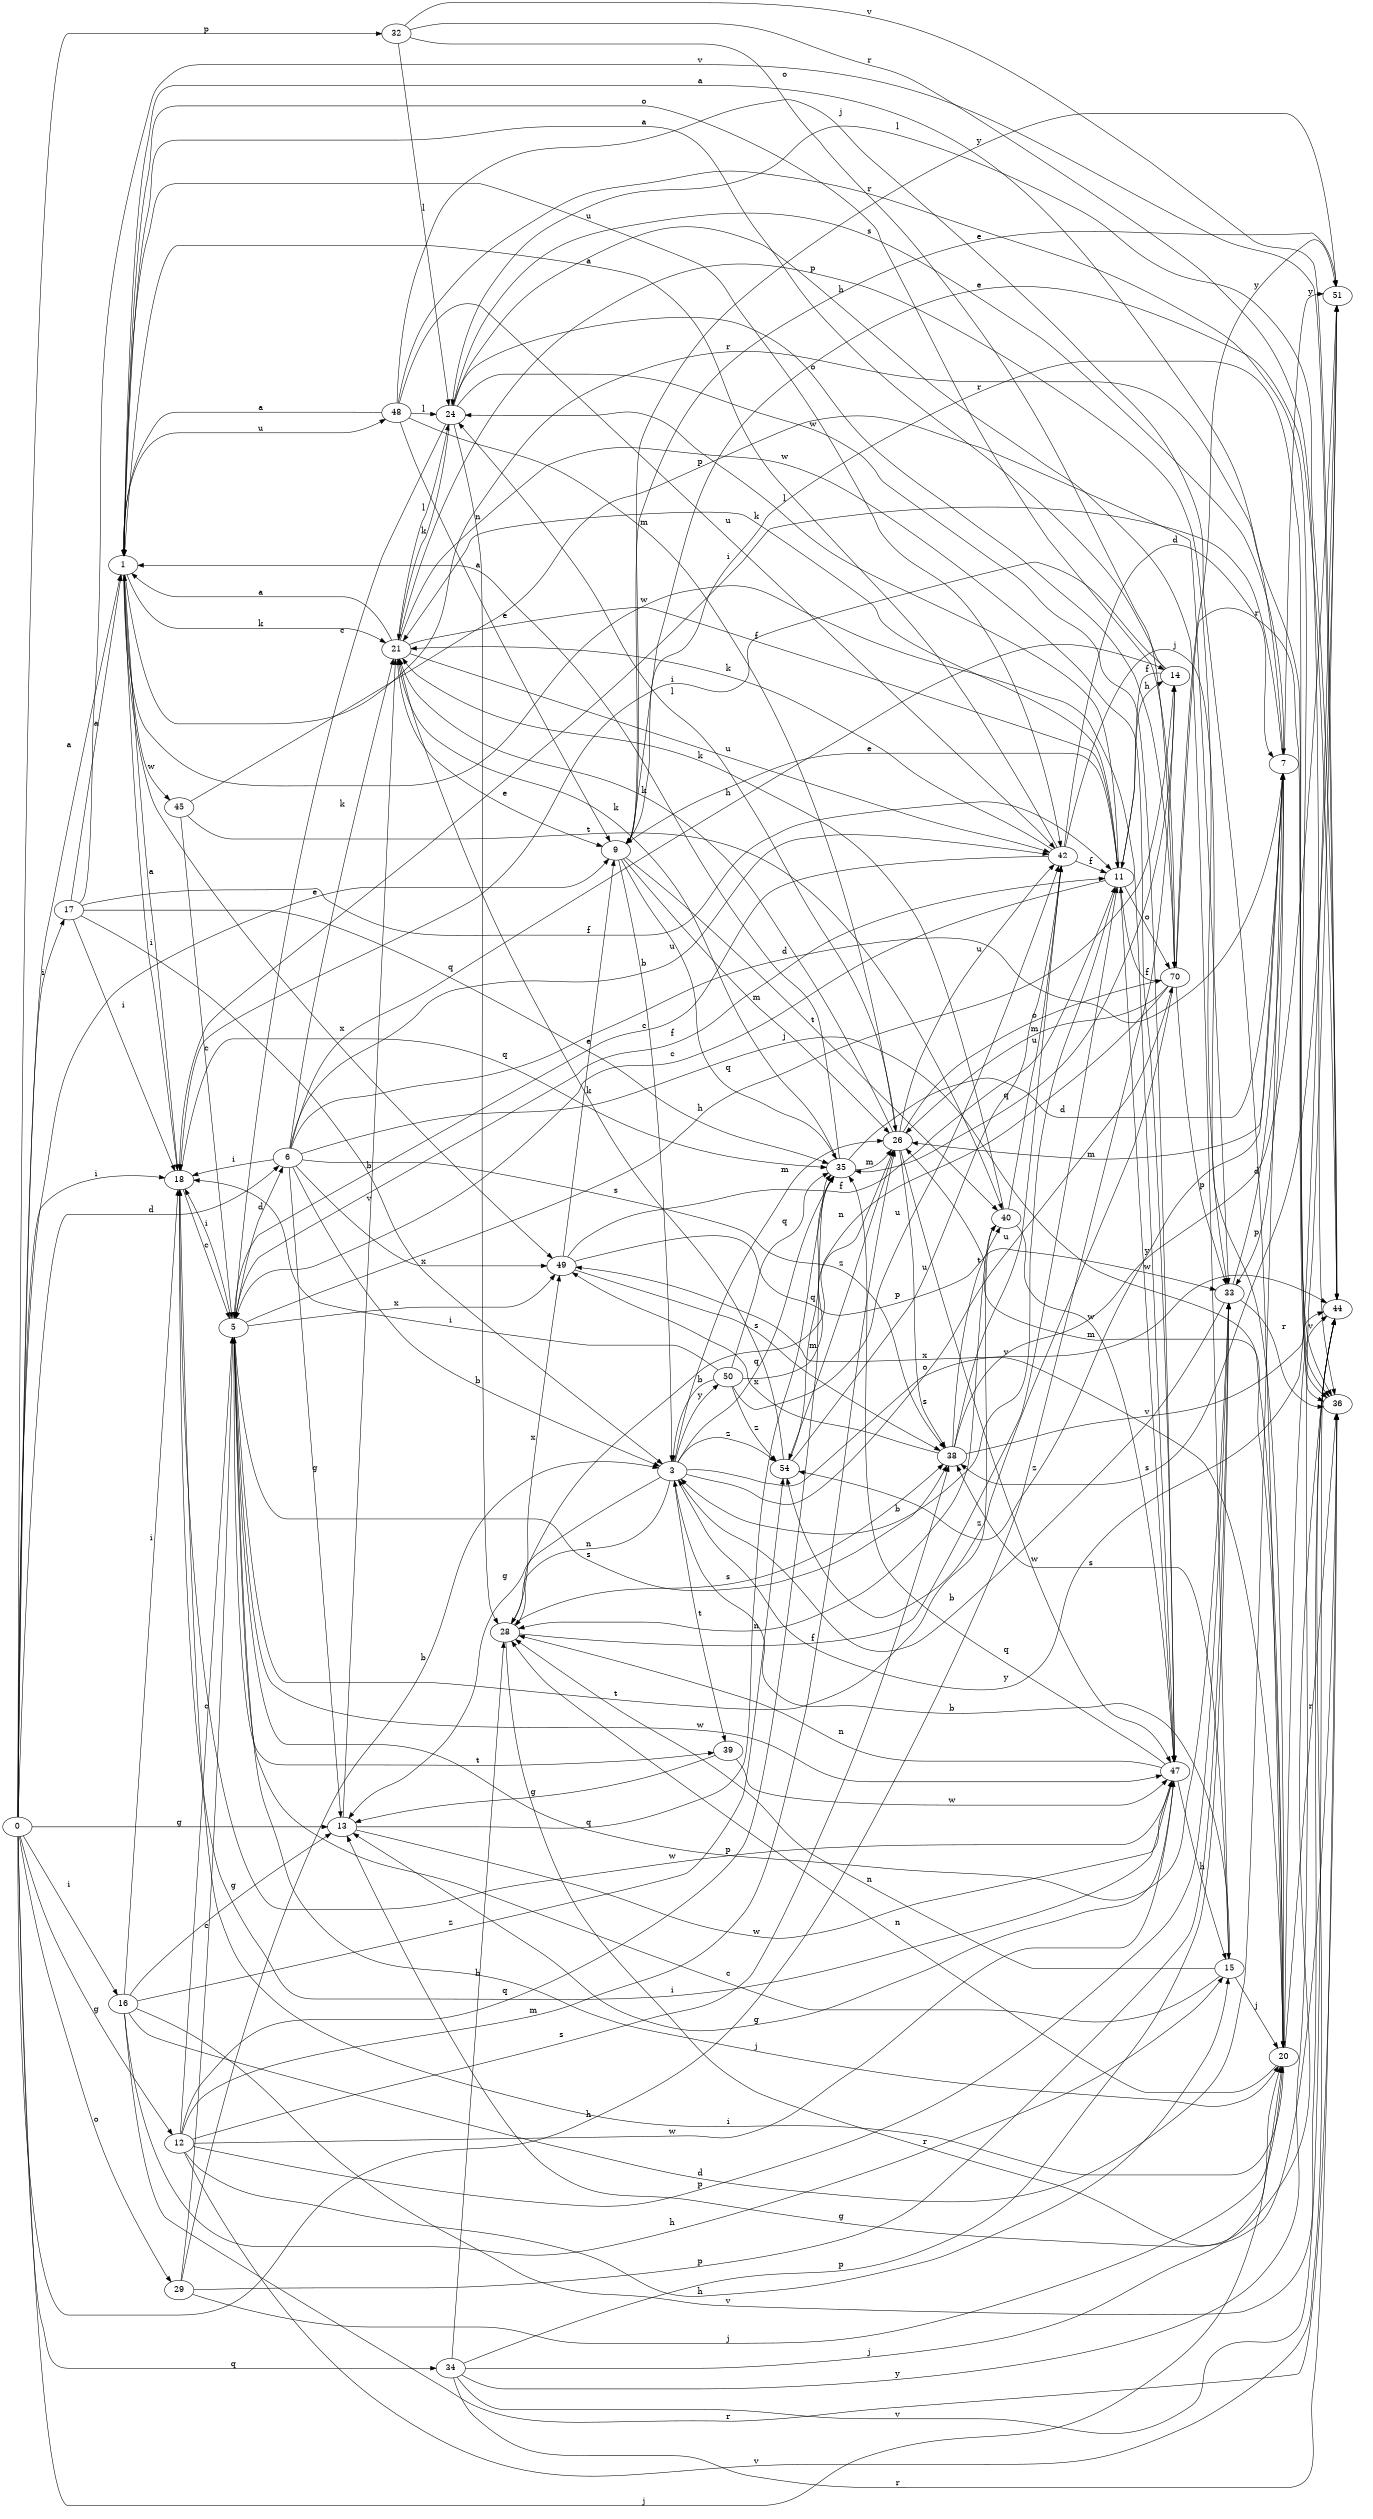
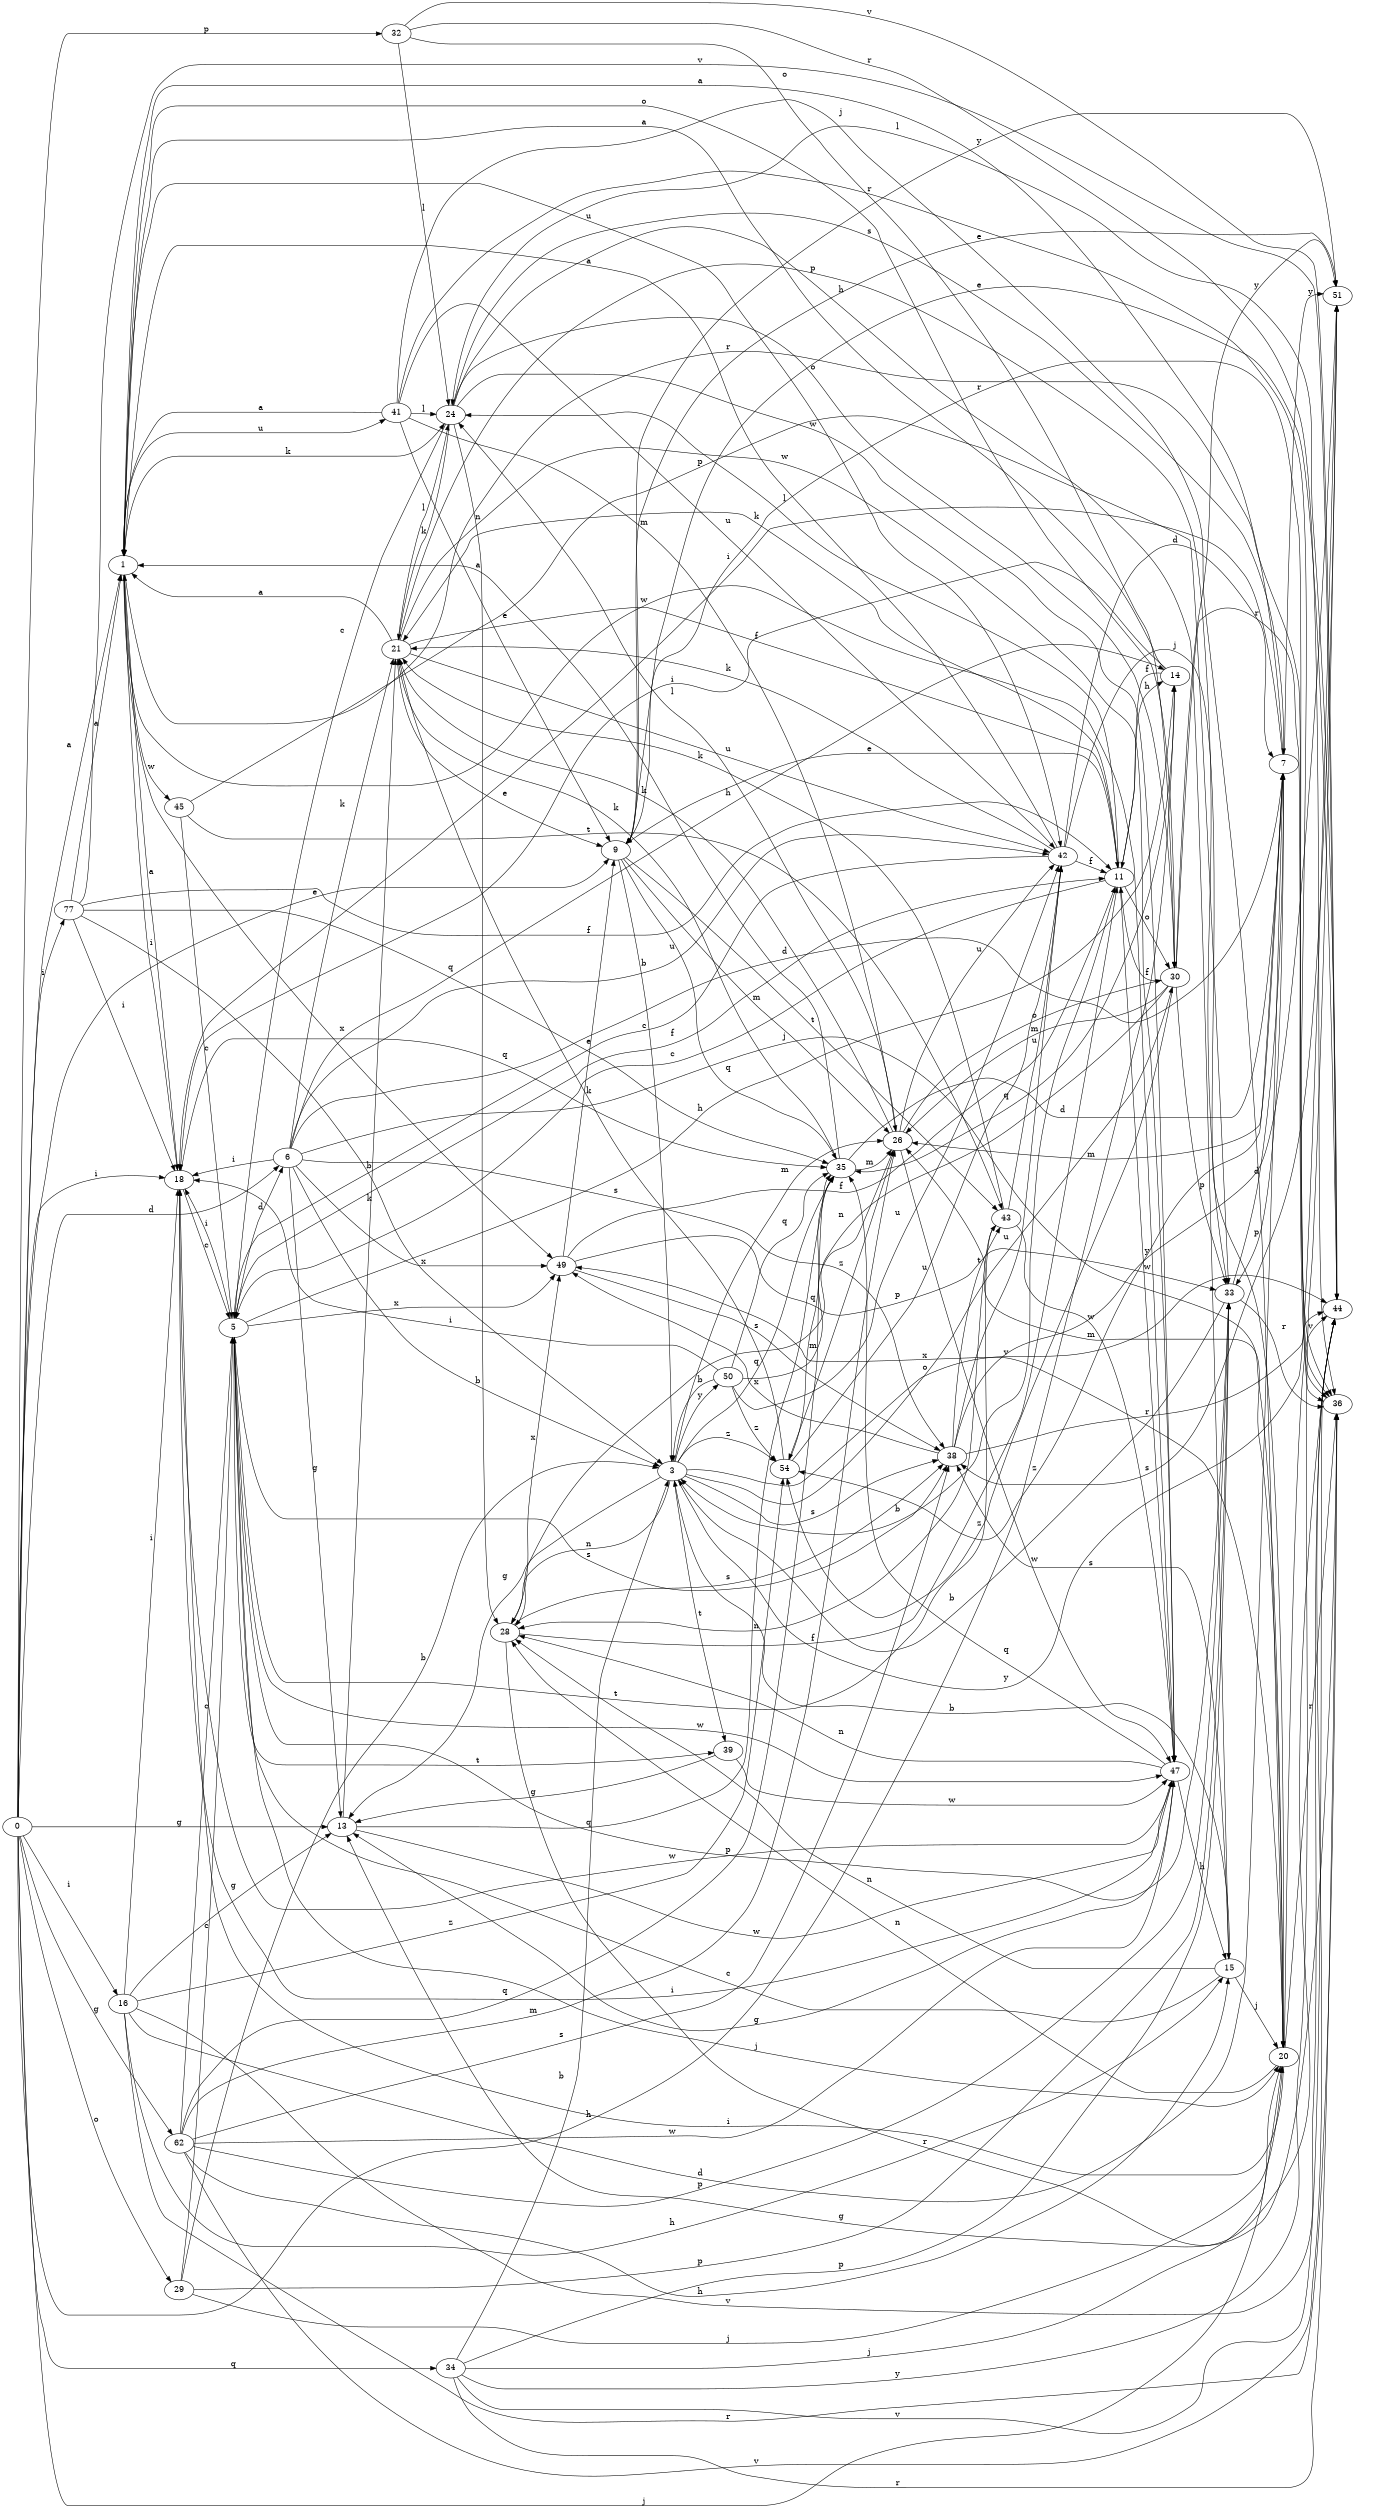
(396, 413) -> (396, 413)
(242, 628) -> (253, 456)
(69, 910) -> (69, 910)
(1175, 978) -> (1175, 978)
(369, 1199) -> (369, 1199)
(1006, 1219) -> (1006, 1219)
(914, 1307) -> (809, 1519)
(1147, 1412) -> (1147, 1412)
(478, 2003) -> (586, 1953)
(179, 2143) -> (179, 2143)
